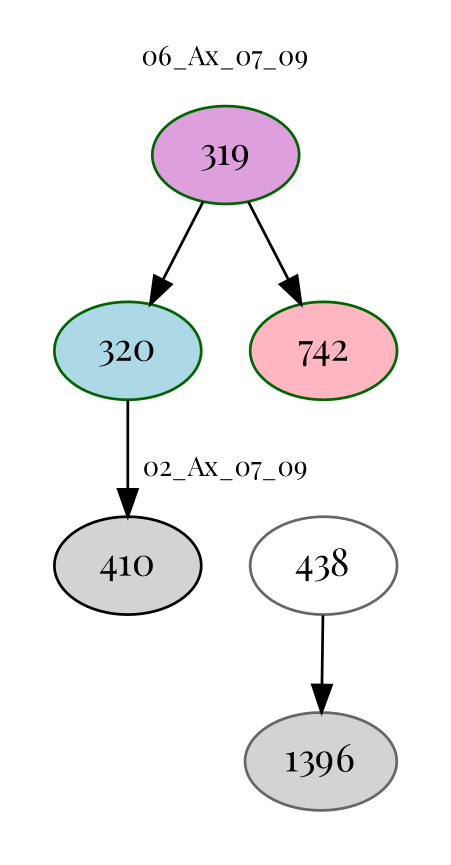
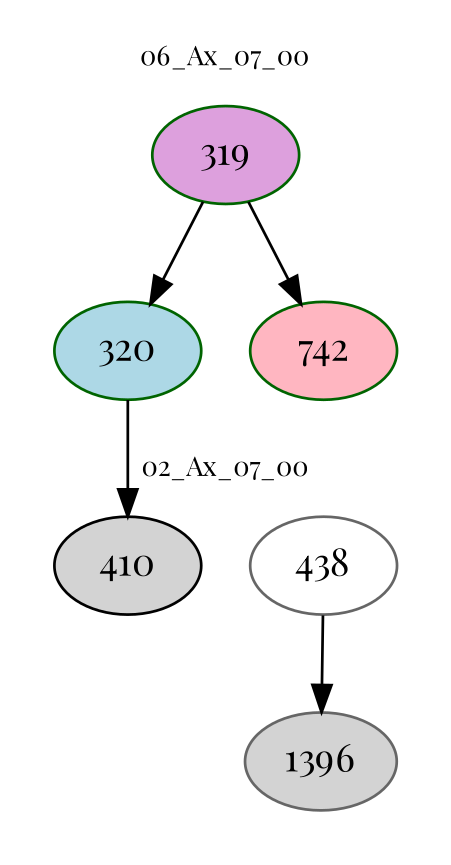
(226, 58) -> (226, 58)
(226, 469) -> (226, 469)
